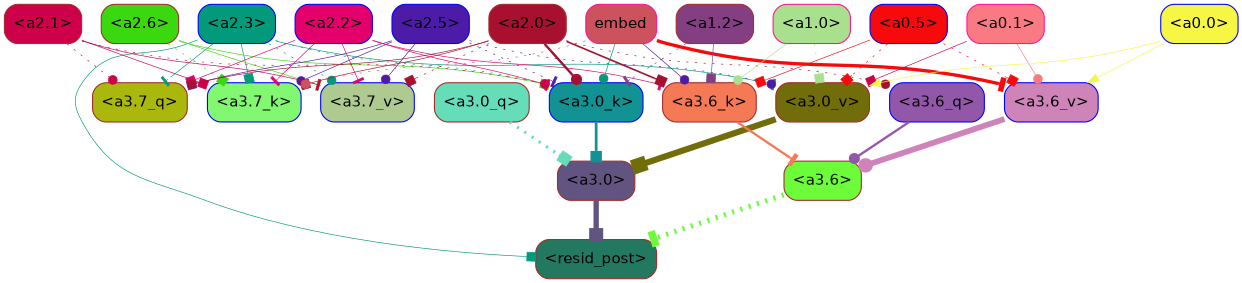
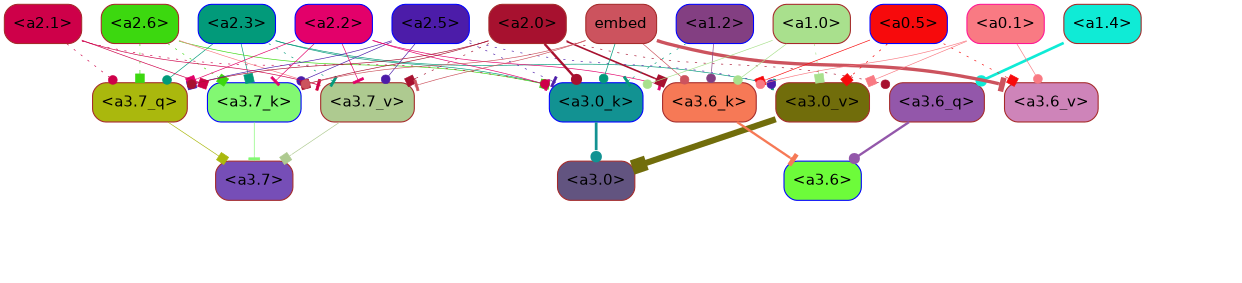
(621, 24) -> (621, 24)
(715, 24) -> (715, 24)
(812, 24) -> (812, 24)
none -> (1103, 24)
(1199, 24) -> none
none -> (743, 51)
(286, 54) -> (286, 54)
(671, 54) -> (671, 54)
none -> (140, 58)
(713, 58) -> (713, 58)
(662, 60) -> (662, 60)
none -> (886, 60)
(922, 60) -> (922, 60)
(247, 63) -> (247, 63)
(408, 64) -> (408, 64)
none -> (503, 64)
(448, 65) -> (448, 65)
(827, 65) -> (827, 65)
(181, 69) -> (181, 69)
(368, 102) -> (368, 102)
(482, 102) -> none
(937, 102) -> (937, 102)
(1051, 102) -> (1051, 102)
(596, 136) -> (596, 136)
(937, 141) -> none
none -> (254, 181)
(823, 181) -> (823, 181)
(596, 259) -> none
